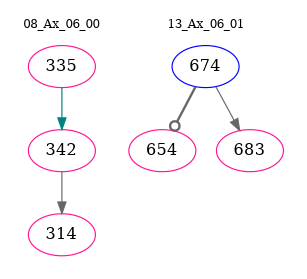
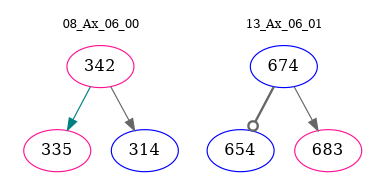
(62, 103) -> (82, 103)
(162, 151) -> (241, 151)
(62, 235) -> (145, 151)
